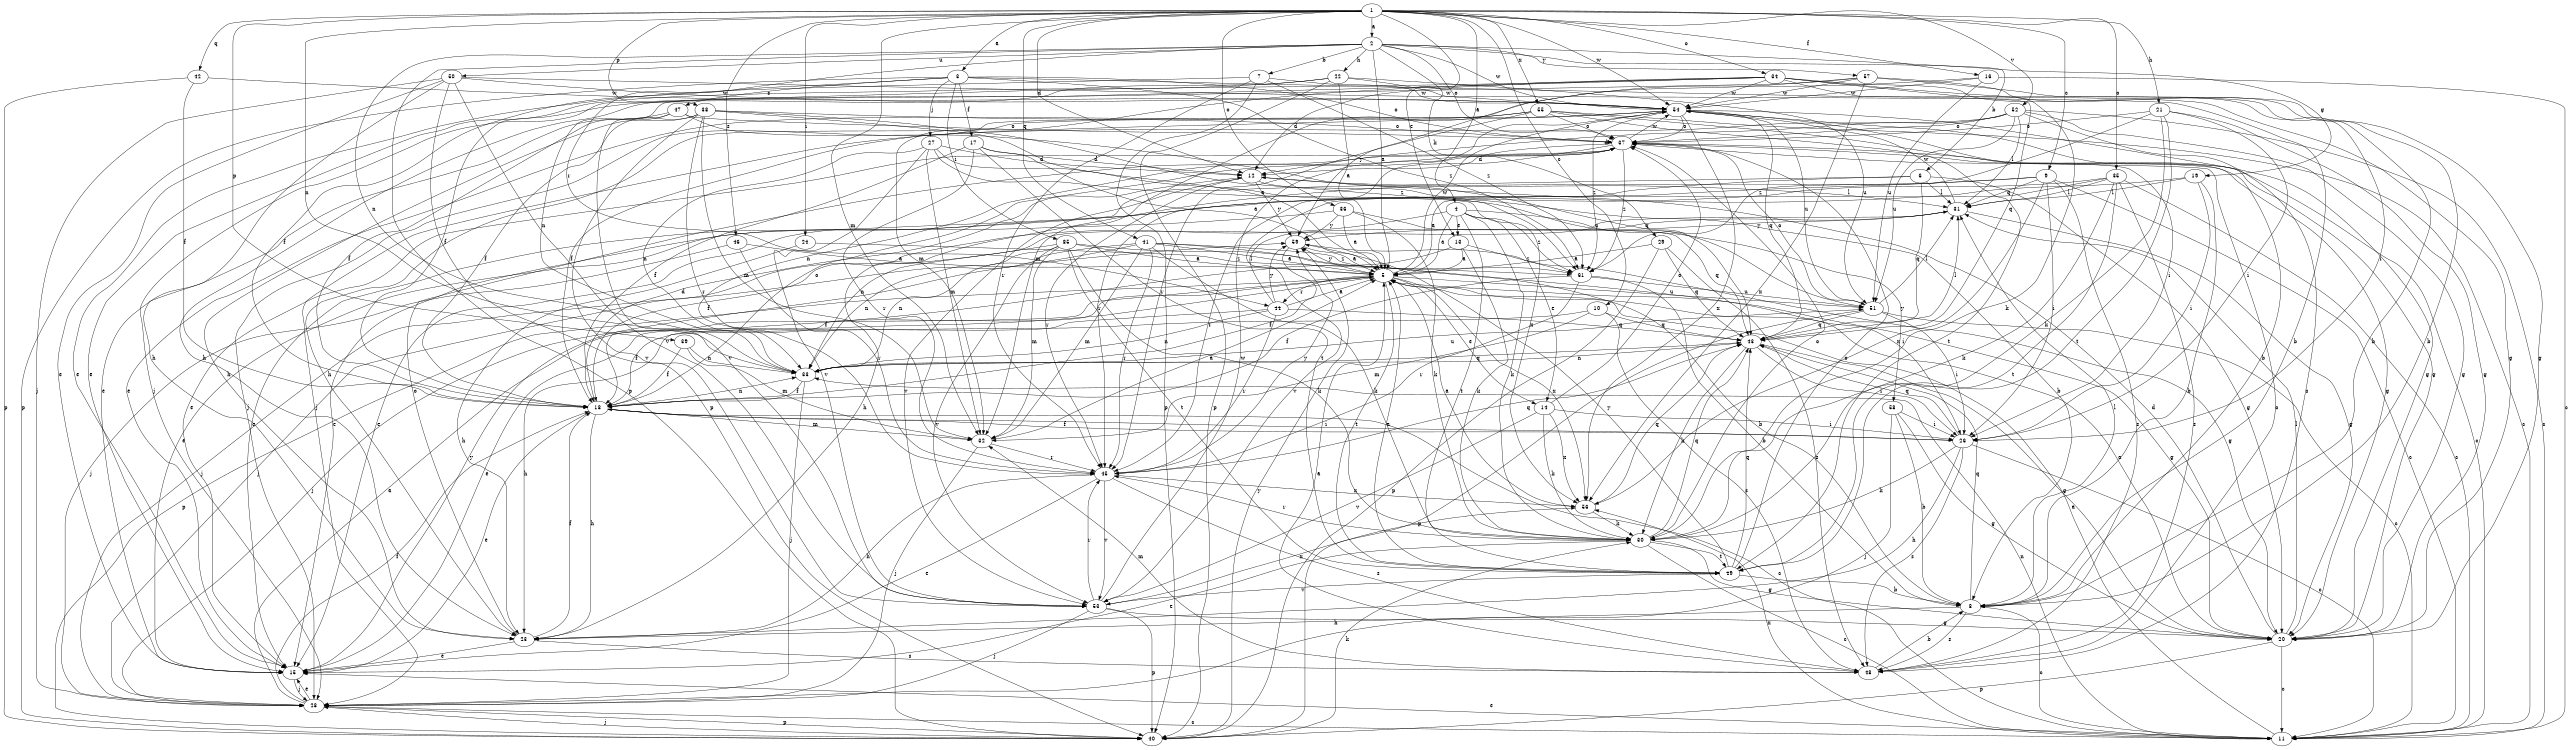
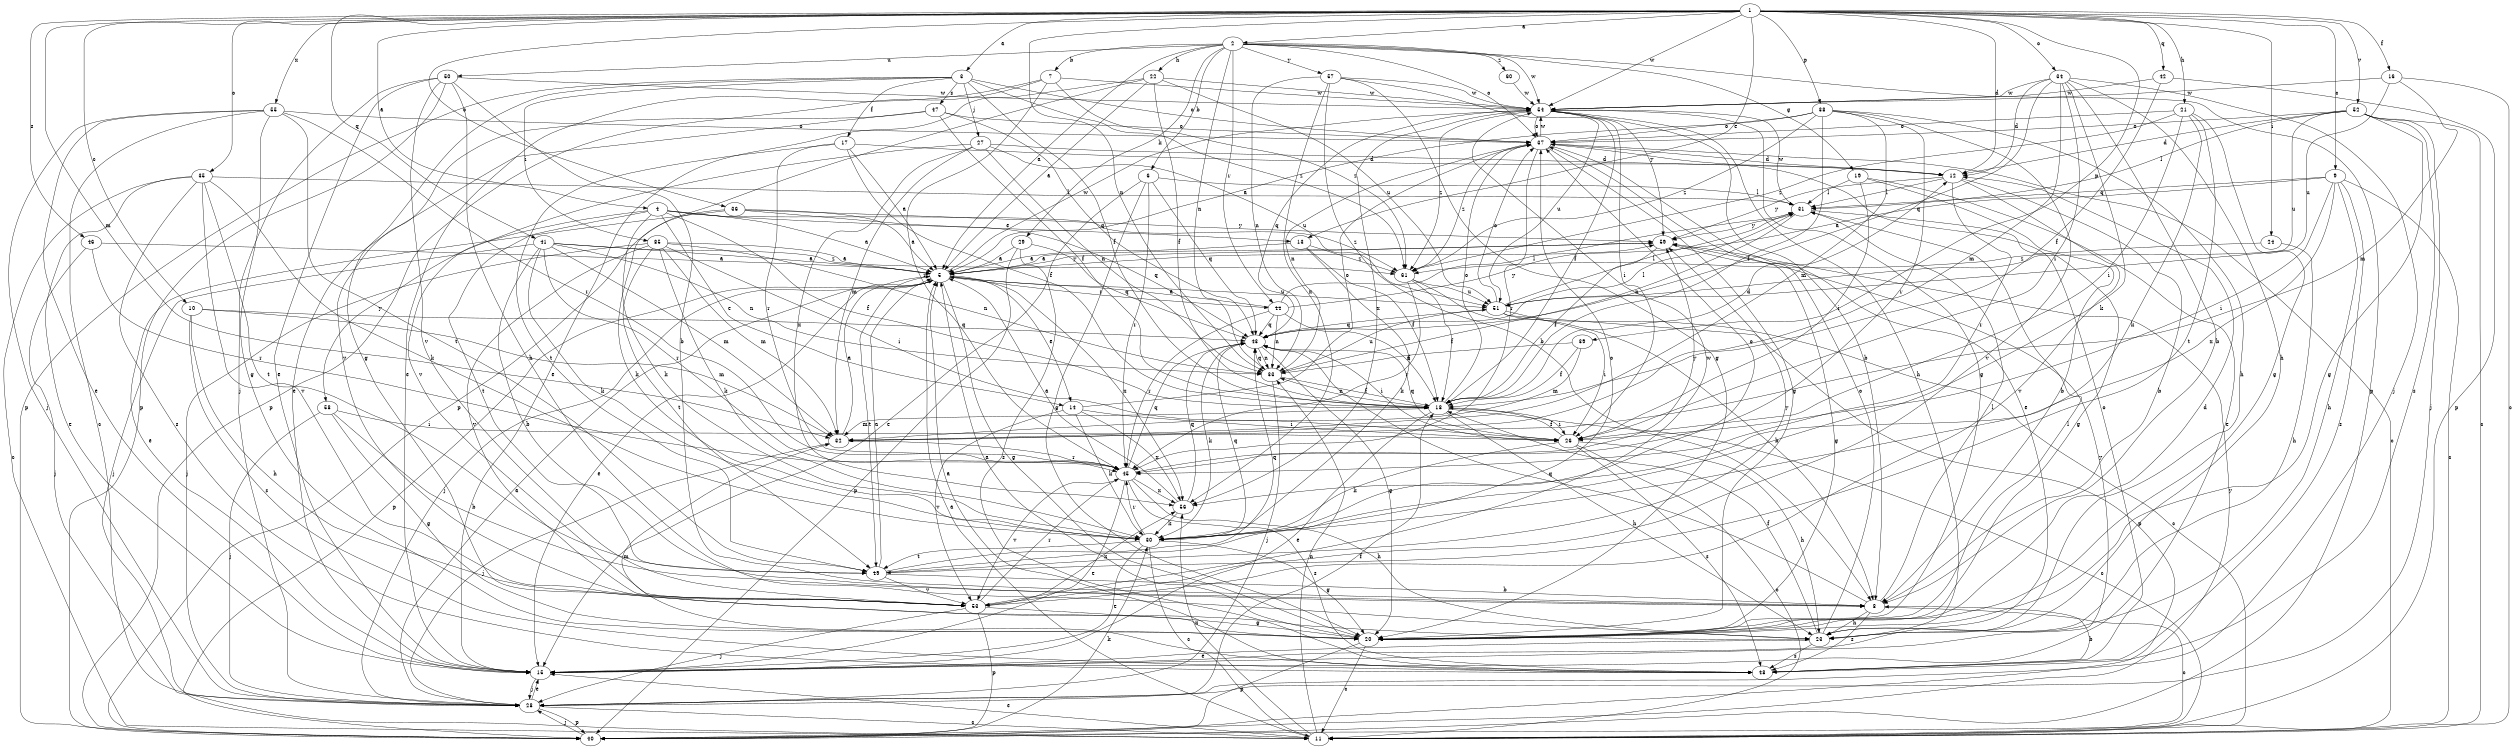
none -> (1509, 77)
